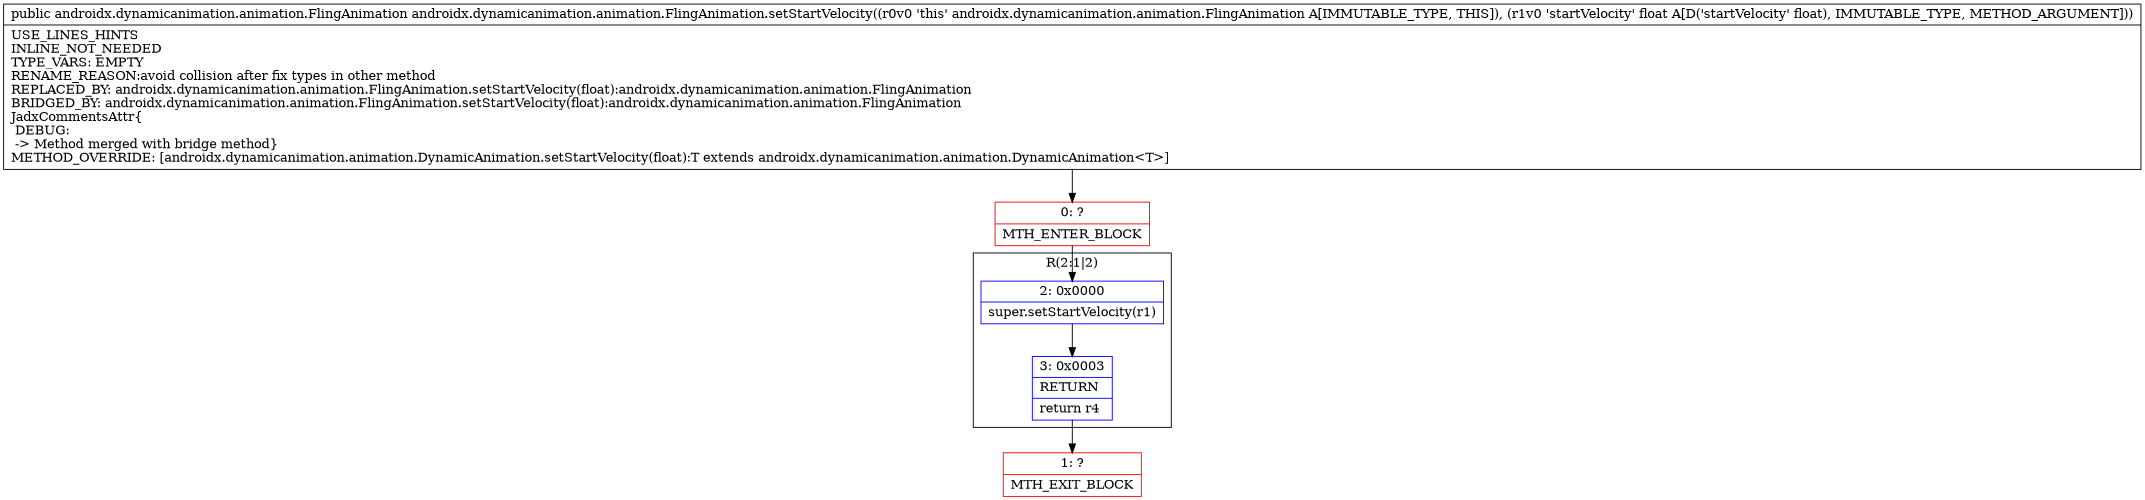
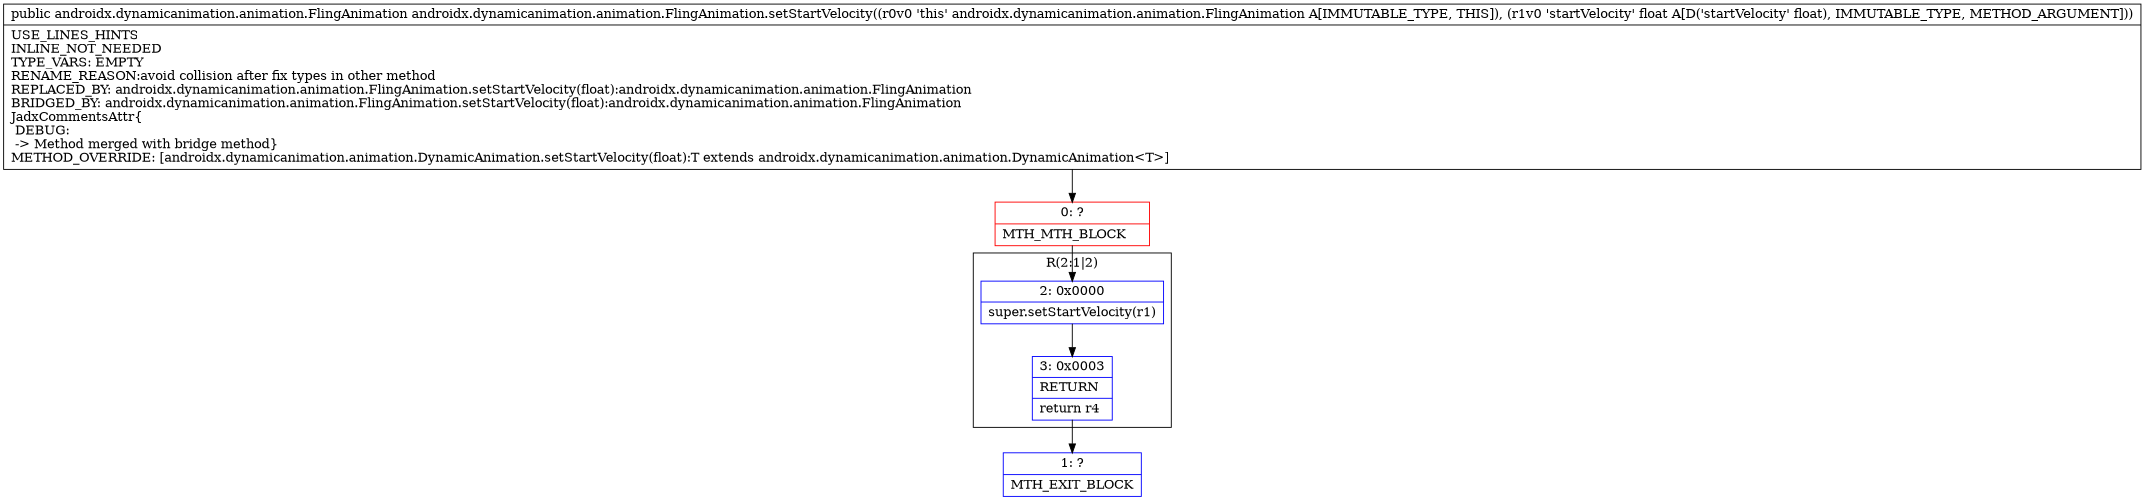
(1072, 234) -> (1064, 234)
(1072, 475) -> (1072, 475)
